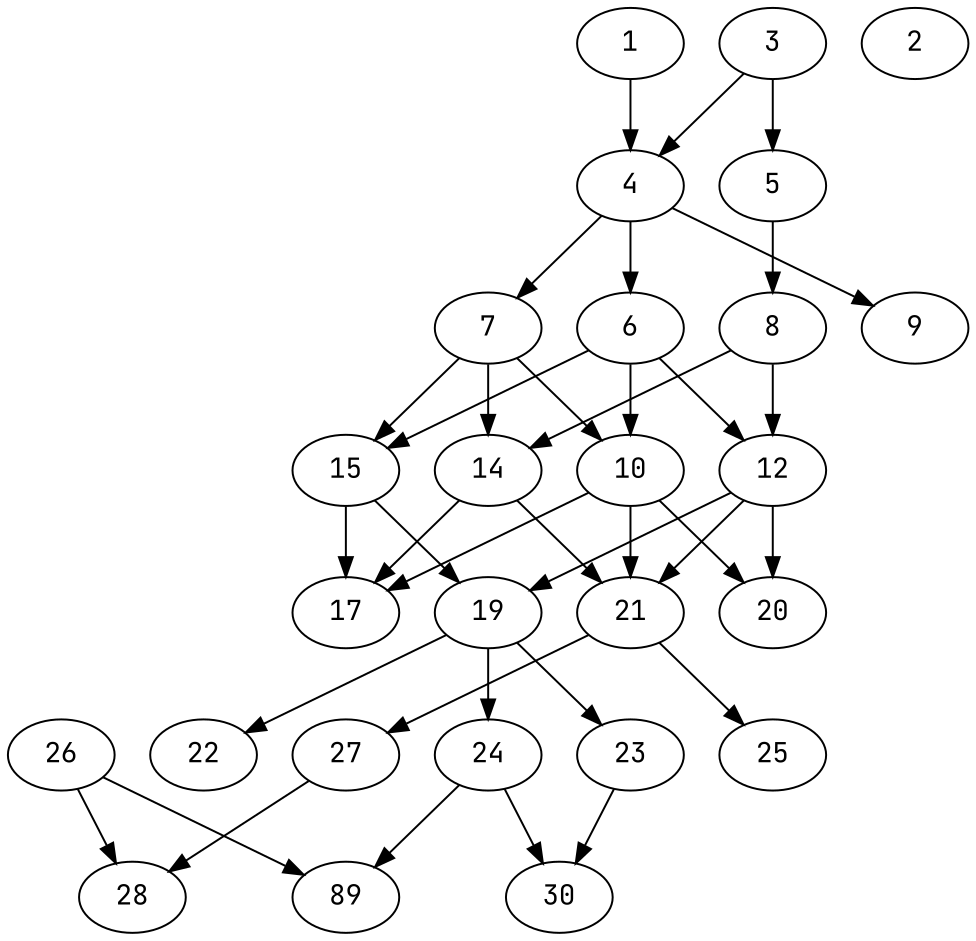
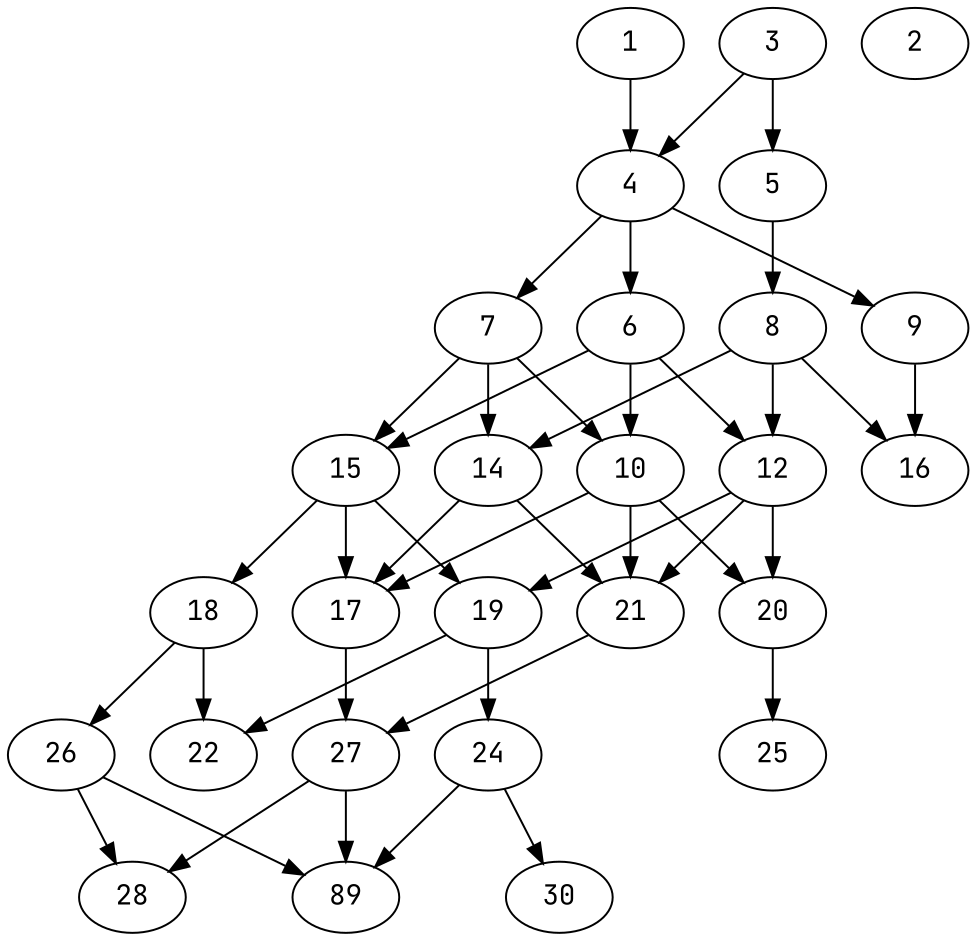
none -> (915, 470)
none -> (204, 613)
none -> (346, 670)
(694, 677) -> (773, 674)
(630, 755) -> none
none -> (346, 816)
